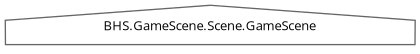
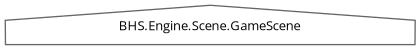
(210, 27) -> (210, 27)
